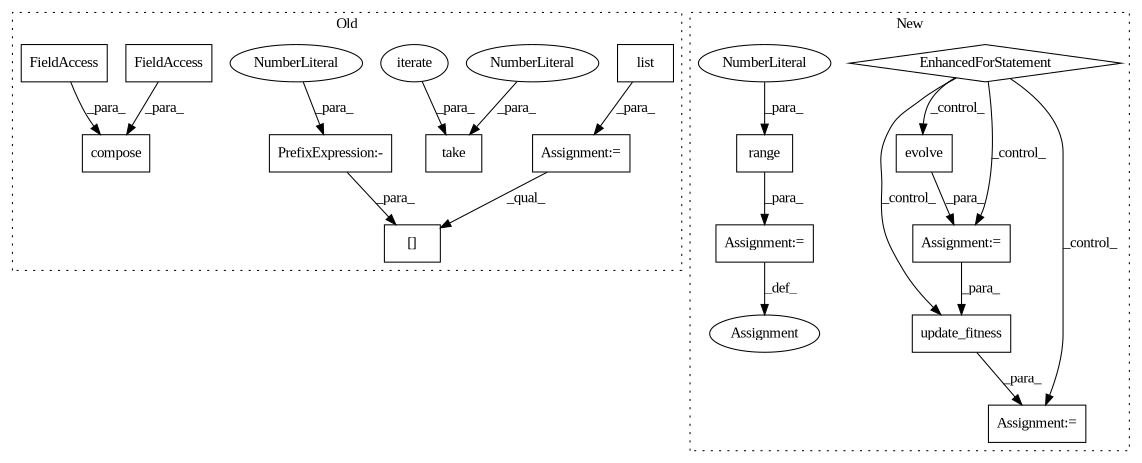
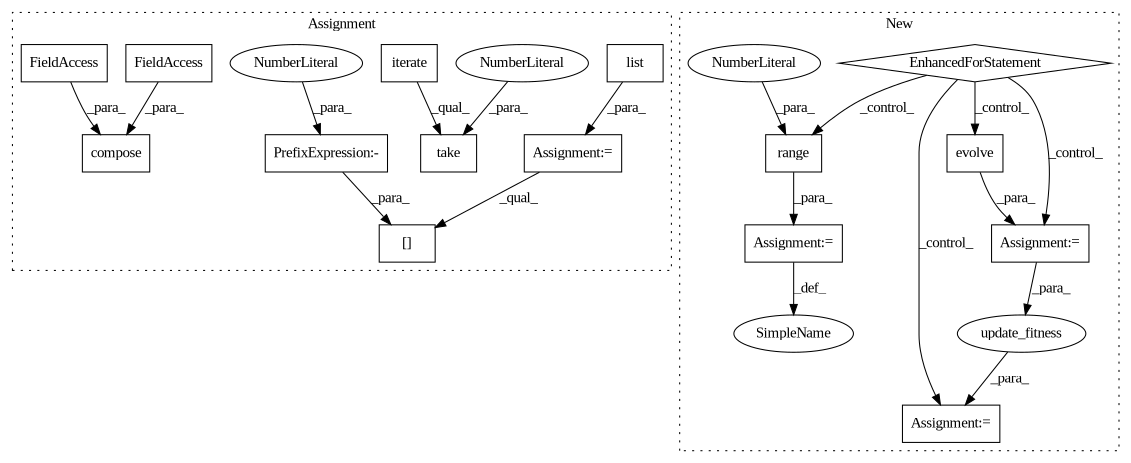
(347, 24) -> (342, 24)
(414, 63) -> (409, 63)
(455, 108) -> (450, 108)
(882, 183) -> (870, 95)
(765, 334) -> (794, 334)
(962, 334) -> (1022, 334)
